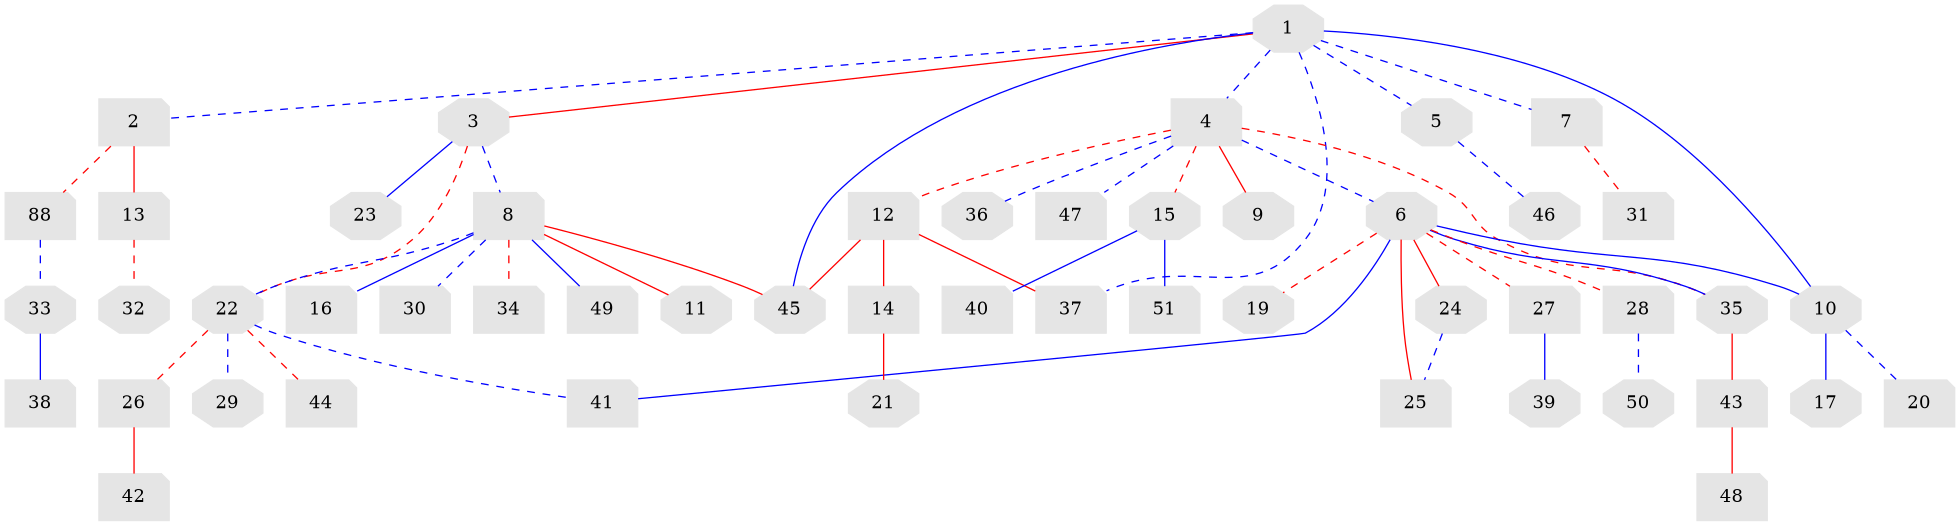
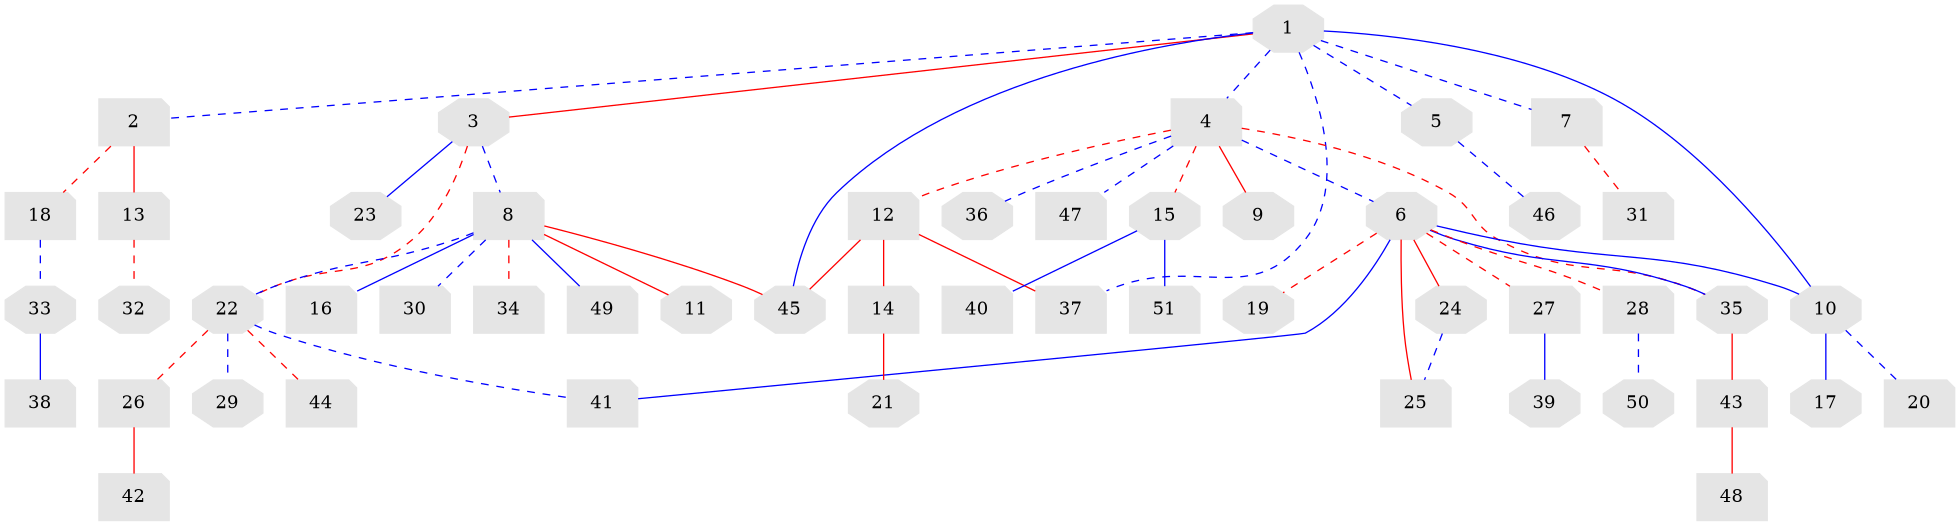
(40, 216) -> (40, 216)
